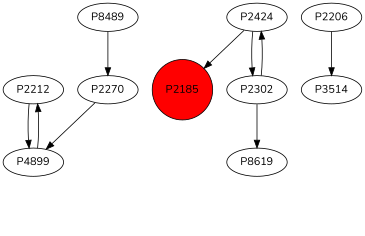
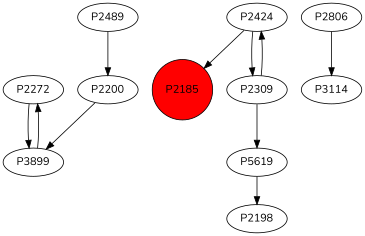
(108, 17) -> (108, 17)
(332, 17) -> (332, 17)
(33, 90) -> (33, 90)
(108, 90) -> (108, 90)
(257, 90) -> (257, 90)
(332, 90) -> (332, 90)
(33, 162) -> (33, 162)
(257, 162) -> (257, 162)
none -> (257, 219)
